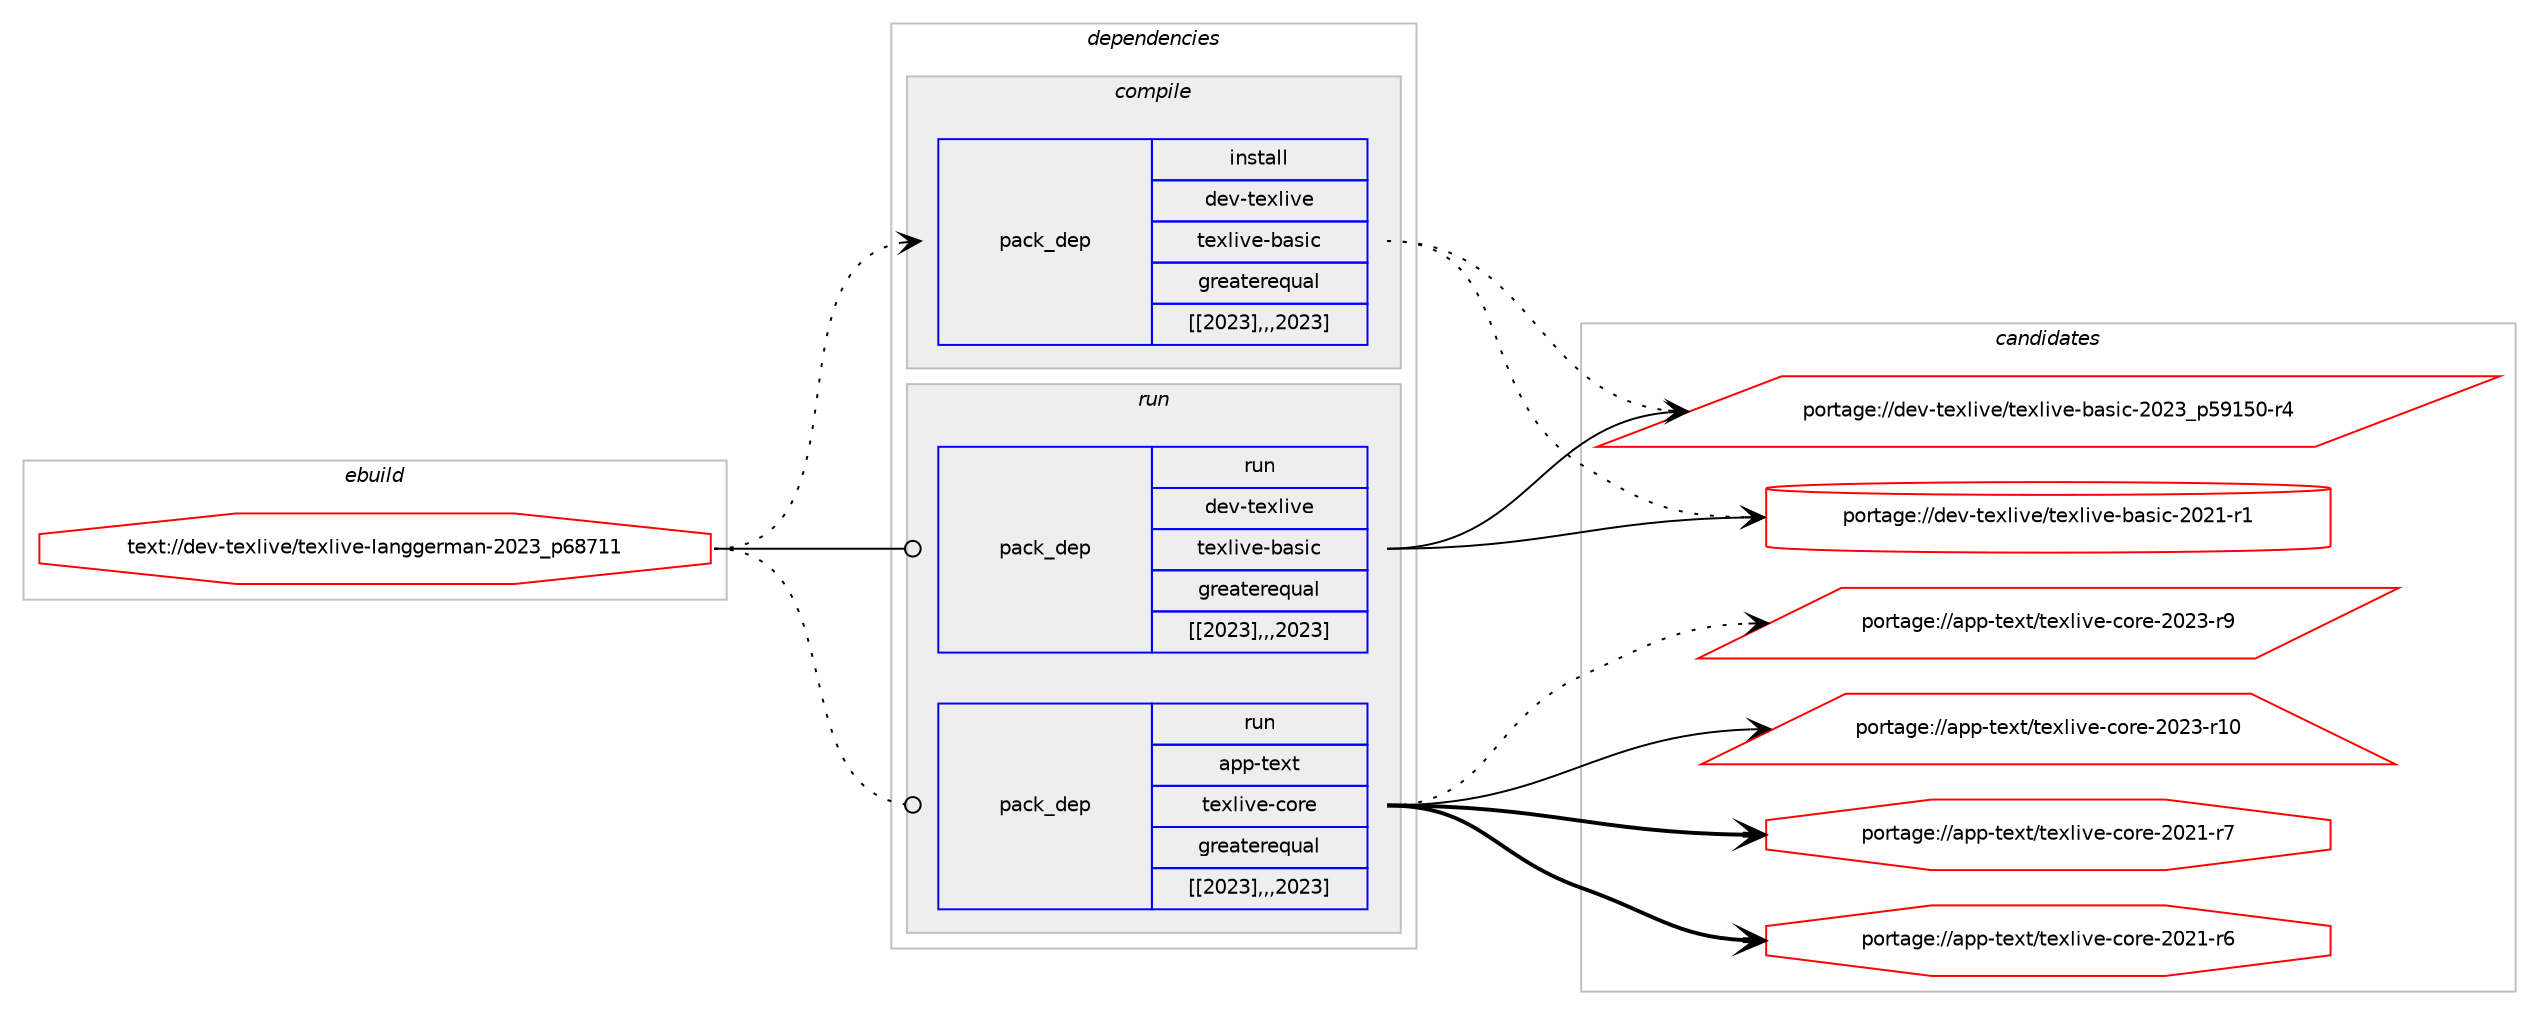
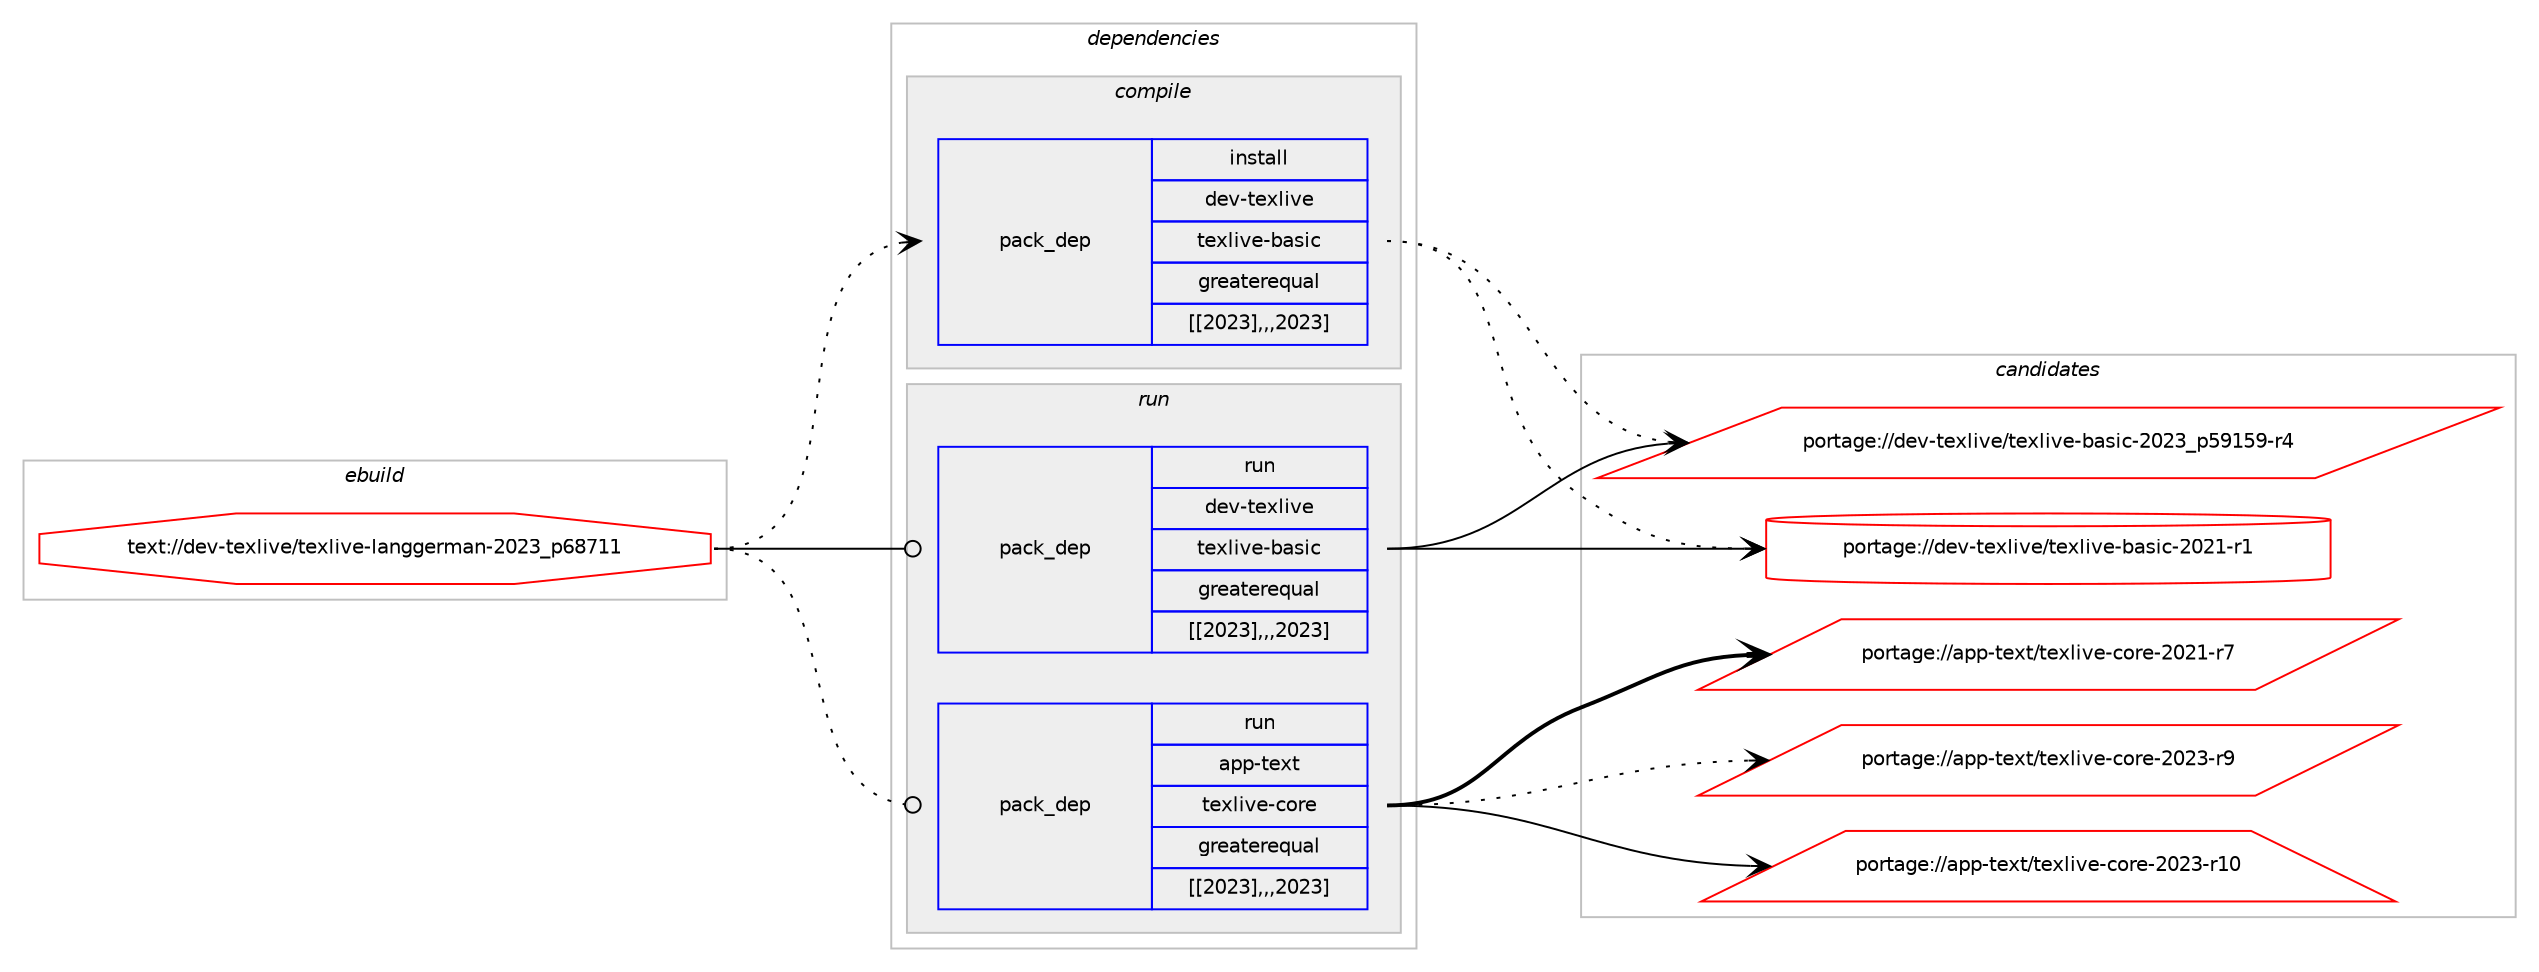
(2048, 412) -> (2048, 443)
(2048, 835) -> (2048, 655)
(2048, 941) -> none
